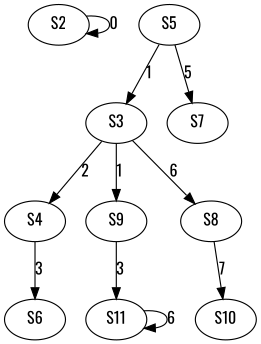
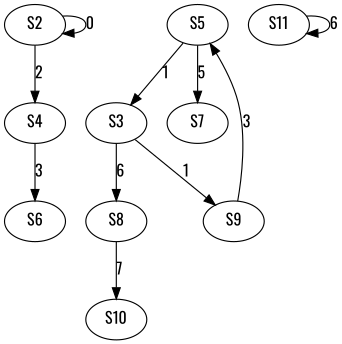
(79, 168) -> (35, 68)
(116, 265) -> (242, 125)
